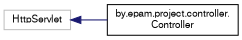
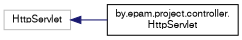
(173, 20) -> (173, 20)
